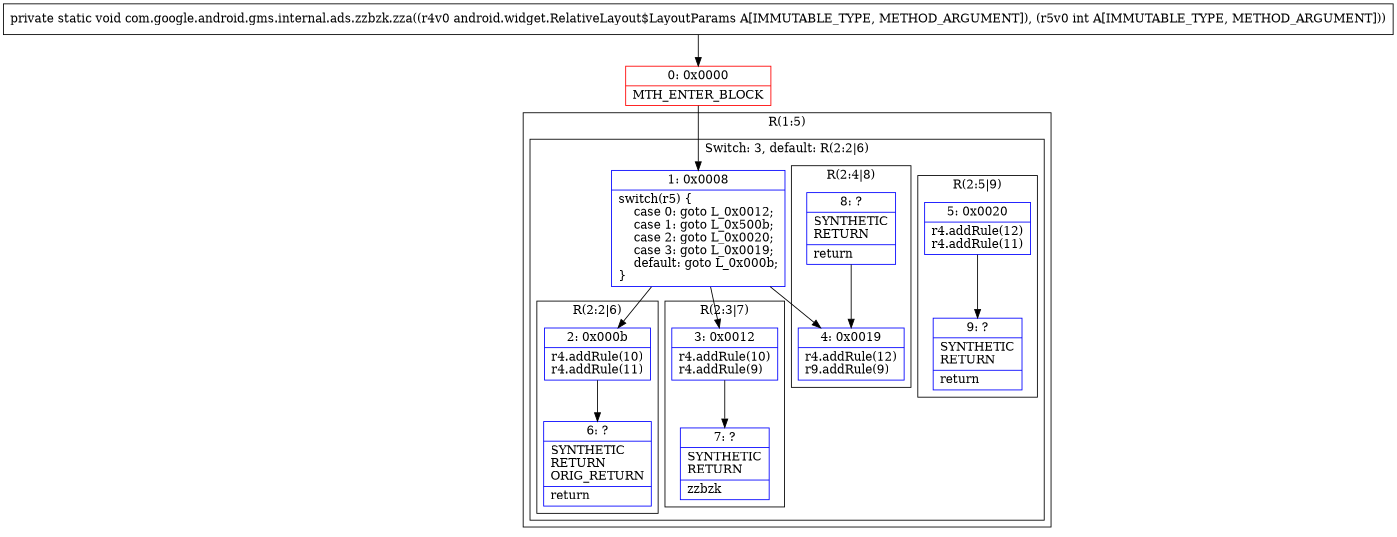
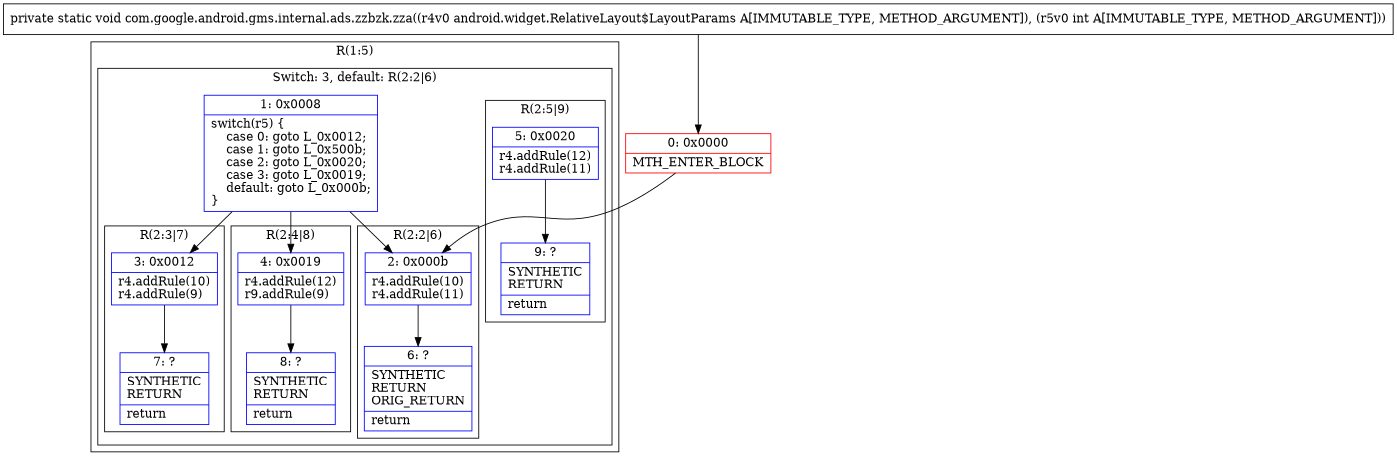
(698, 134) -> (564, 219)
(851, 292) -> (291, 324)
(704, 489) -> (146, 414)
